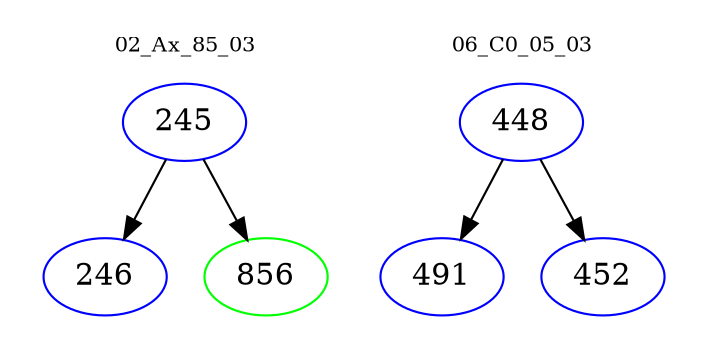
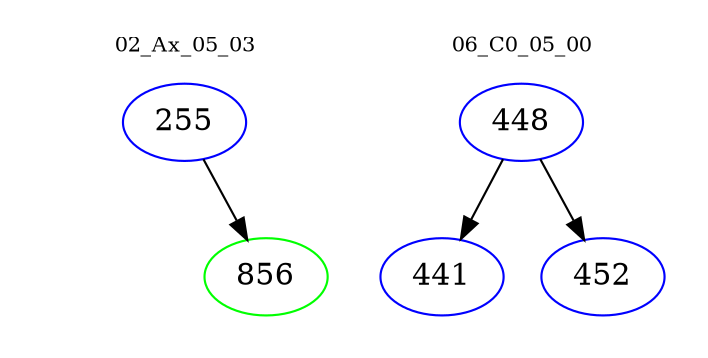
(186, 46) -> (186, 46)
(523, 46) -> (523, 46)
(185, 122) -> (185, 122)
(105, 277) -> none
(442, 277) -> (442, 277)
